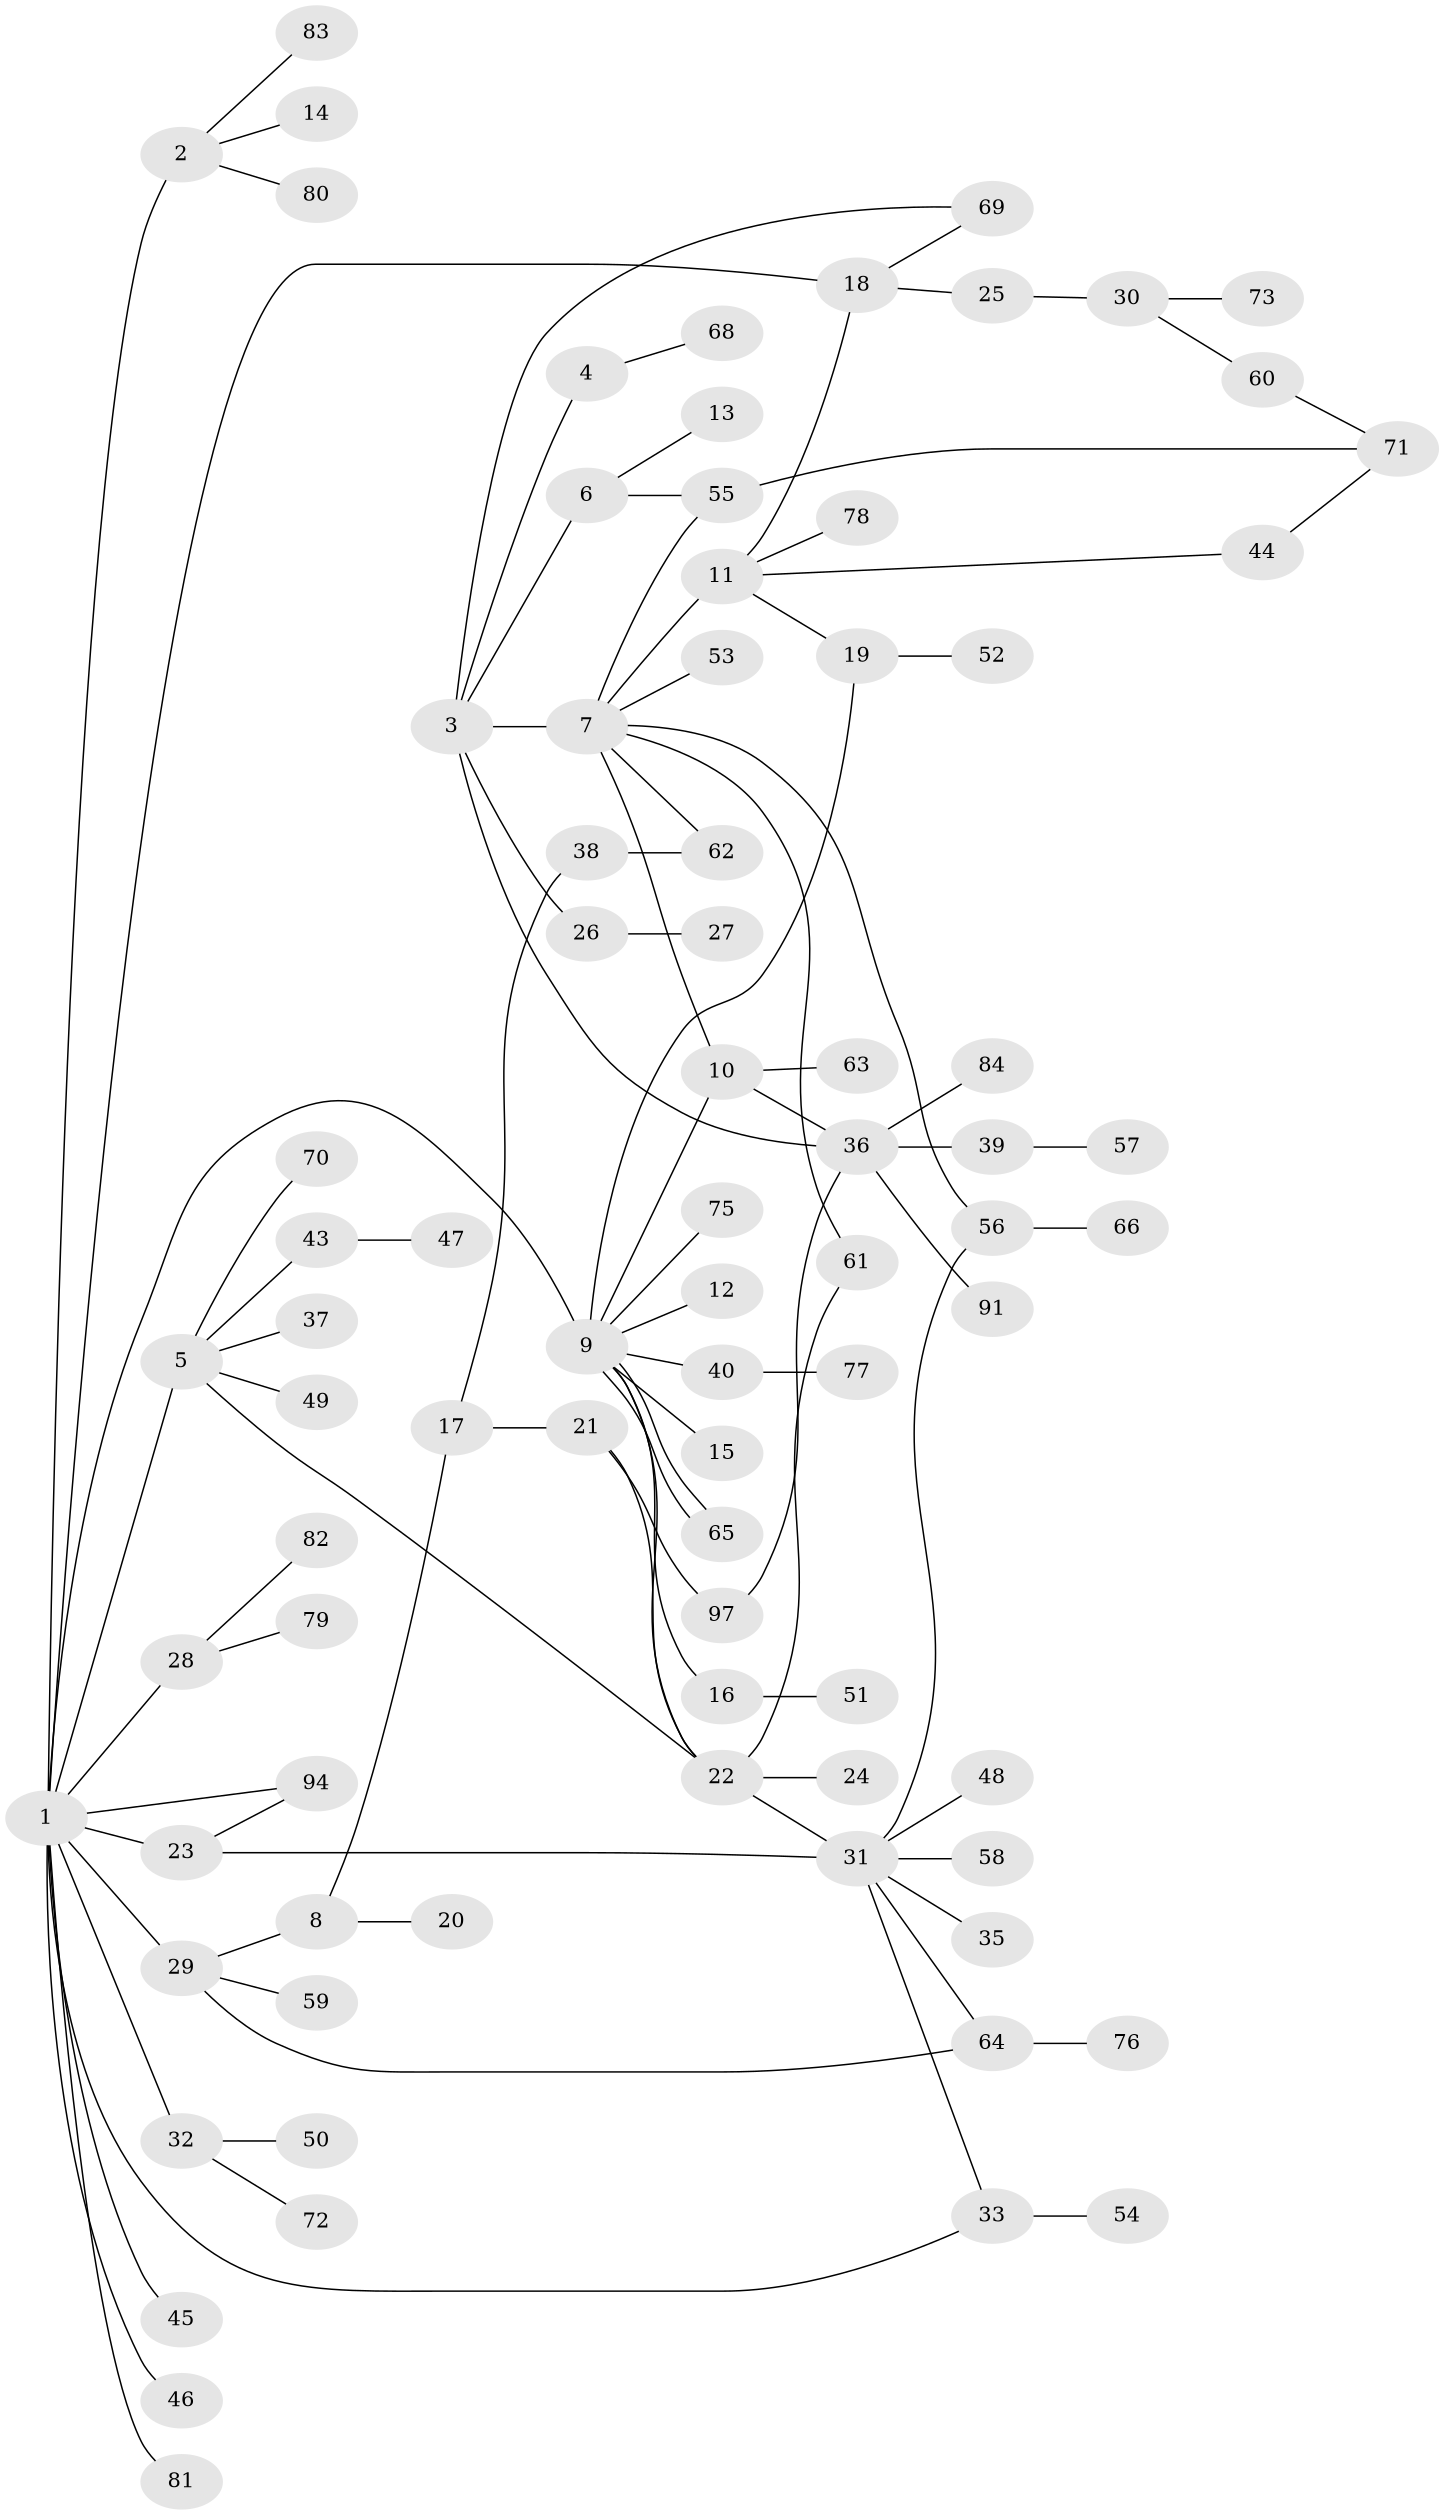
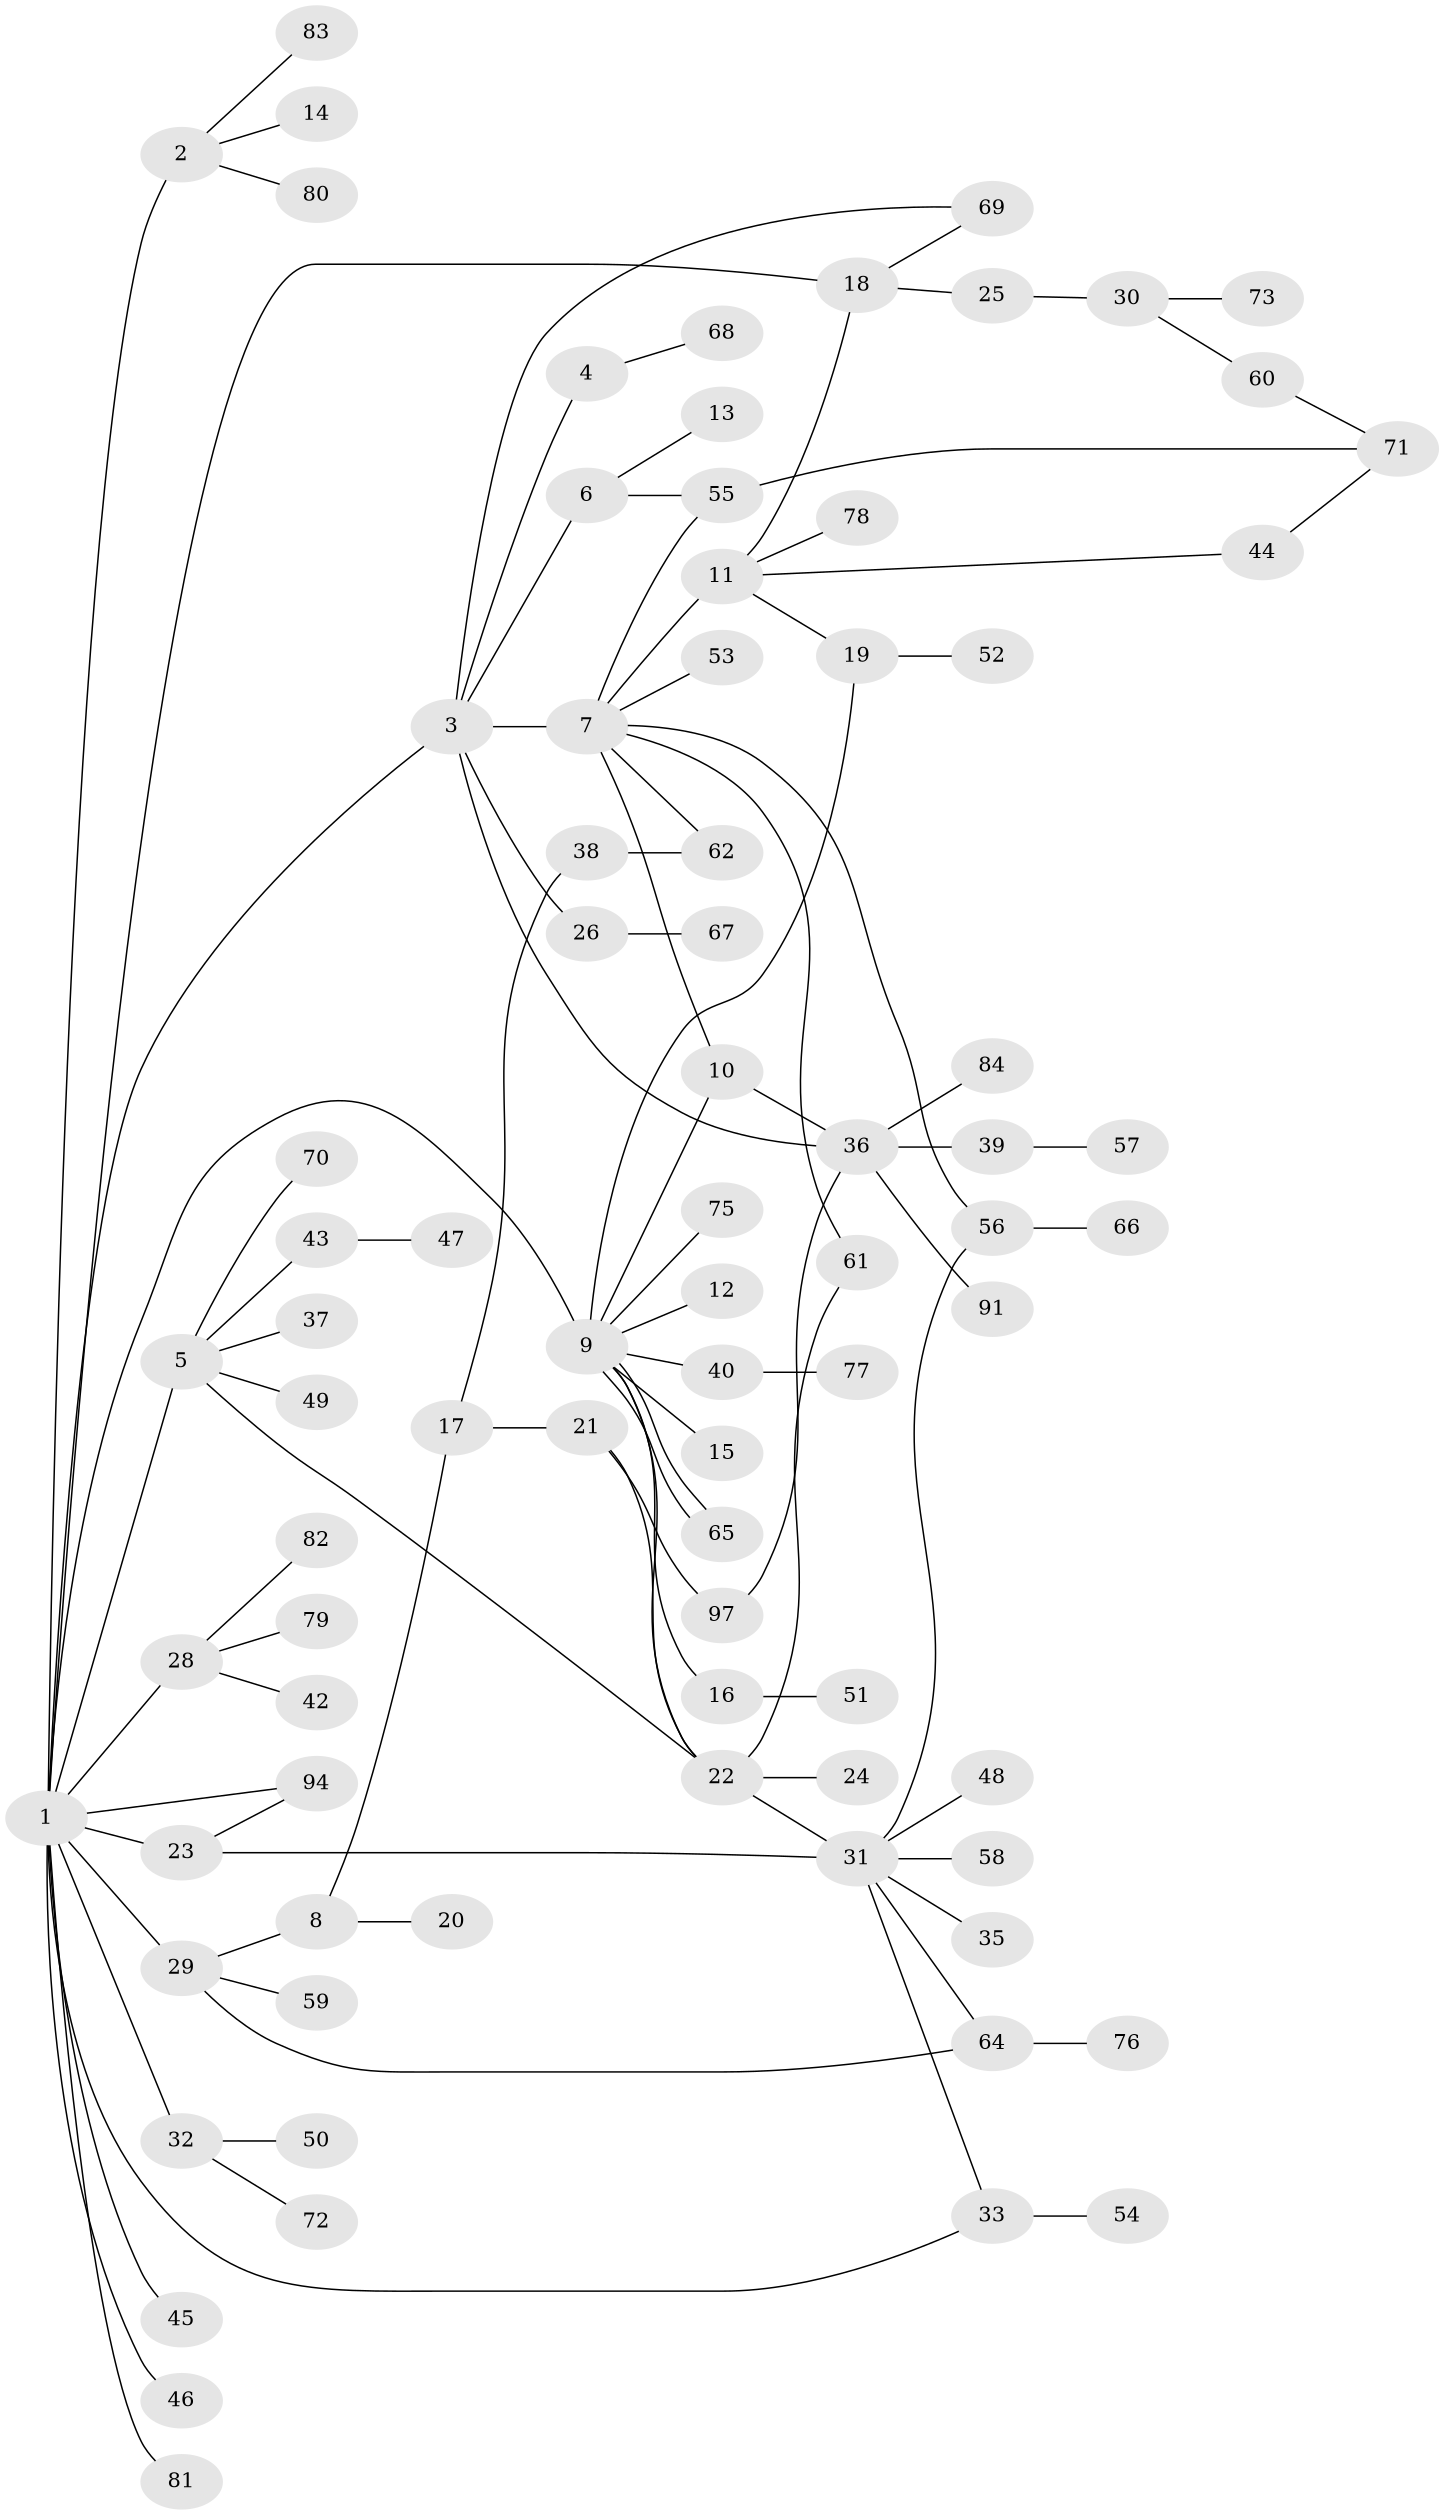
(722, 934) -> (722, 934)
(857, 1066) -> none
none -> (115, 1156)
none -> (317, 1703)
